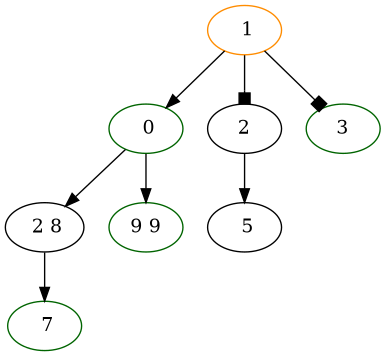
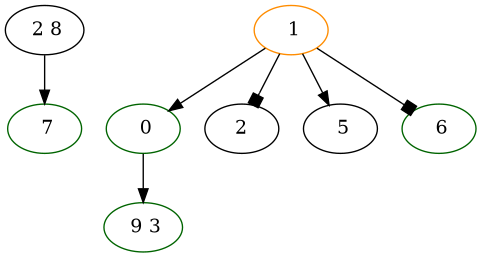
(343, 129) -> (439, 129)
(245, 171) -> (313, 73)
(101, 173) -> none
(146, 227) -> (143, 227)
